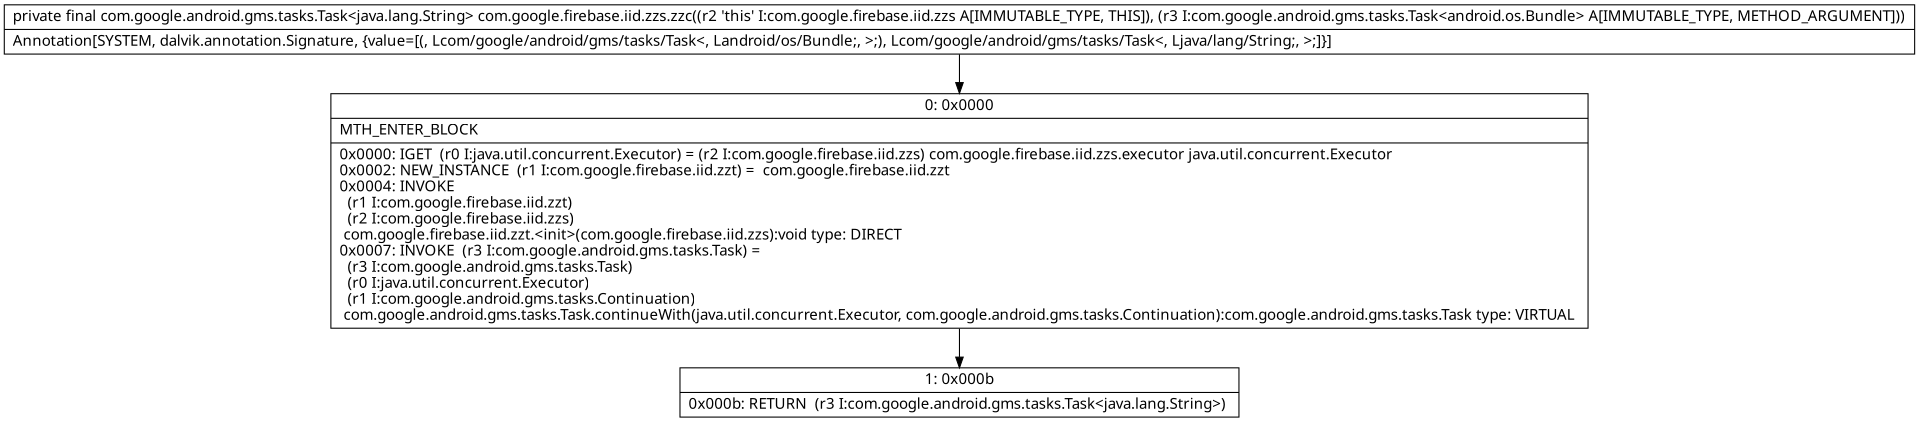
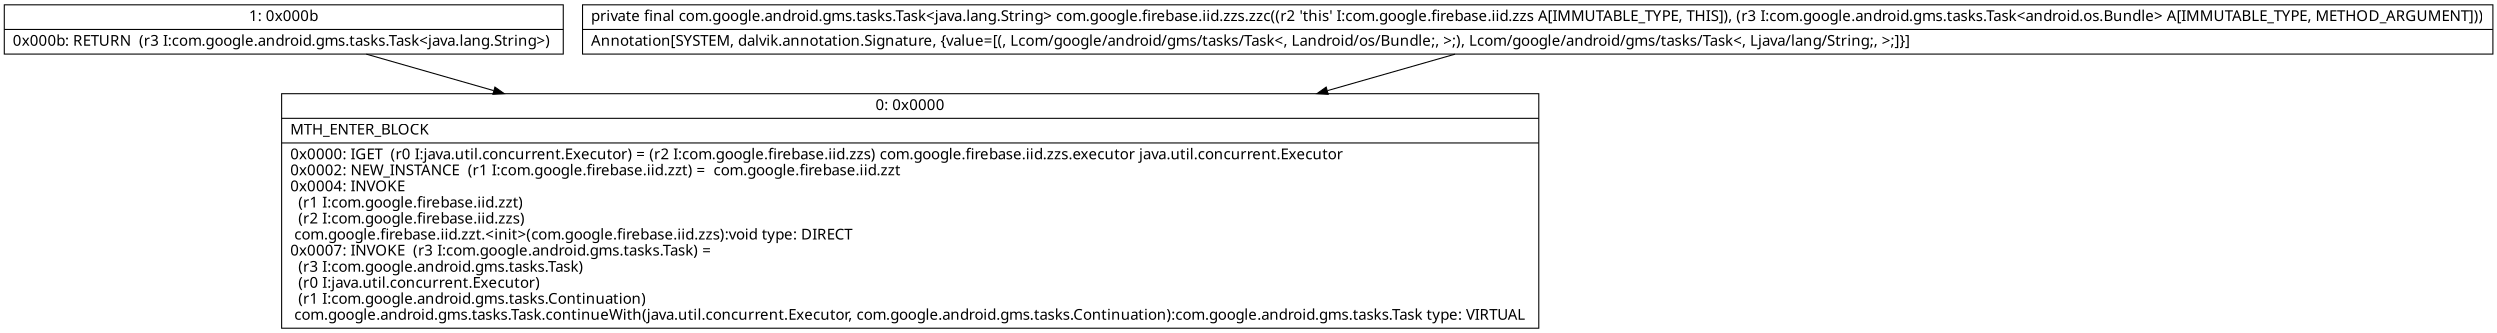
(959, 343) -> (430, 72)
